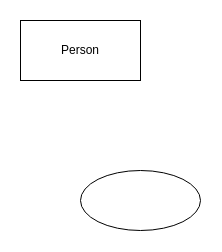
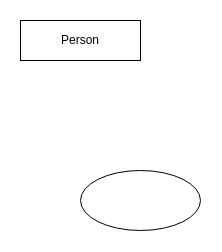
(81, 51) -> (81, 41)
